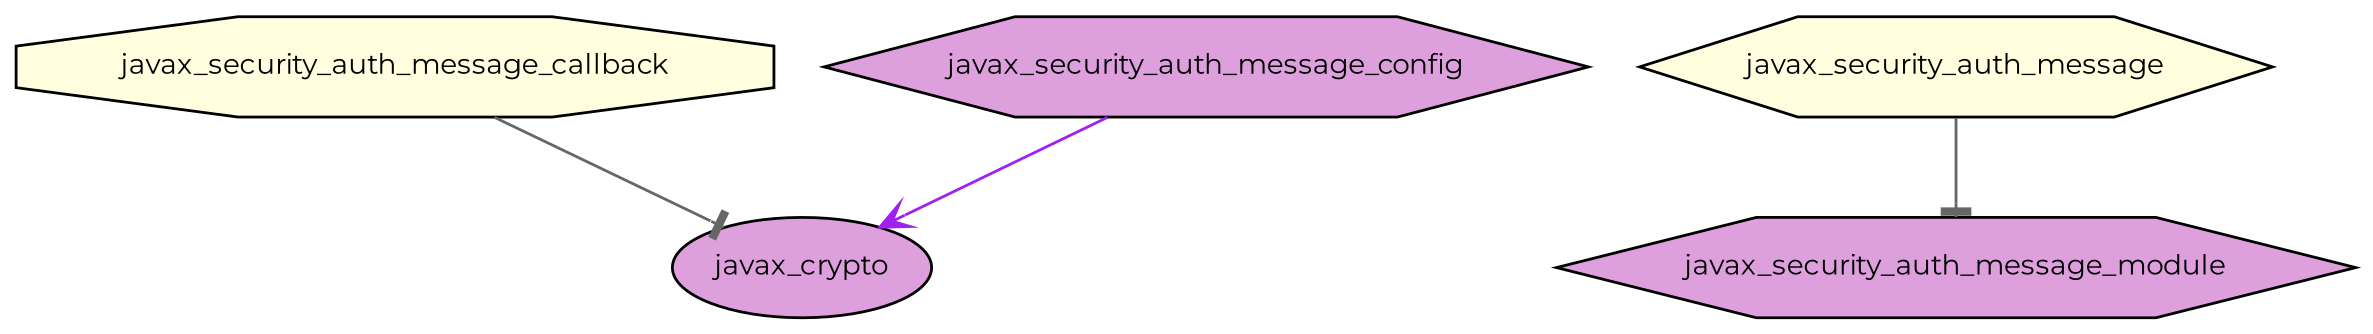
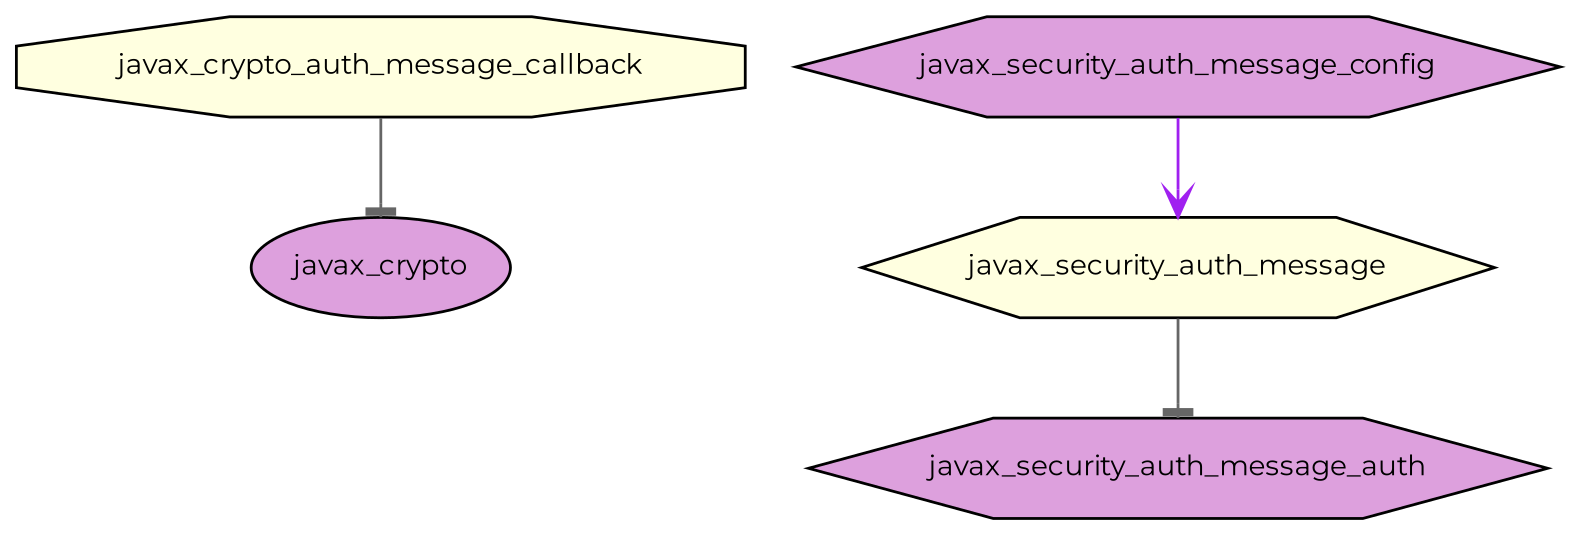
(395, 67) -> (381, 67)
(1006, 166) -> (1178, 154)
(1956, 268) -> (1178, 468)
